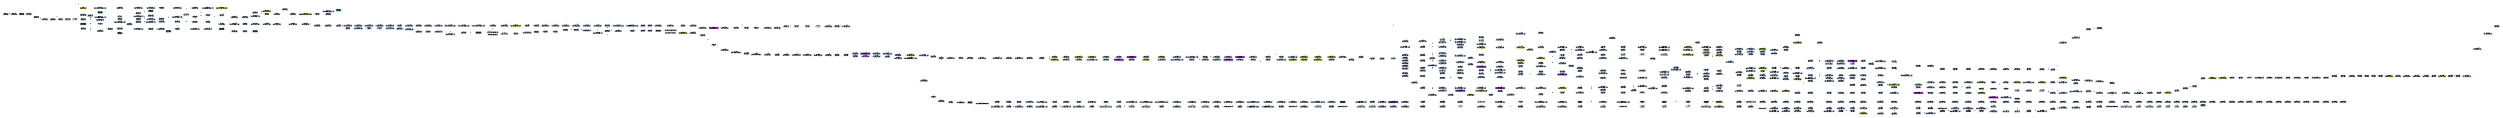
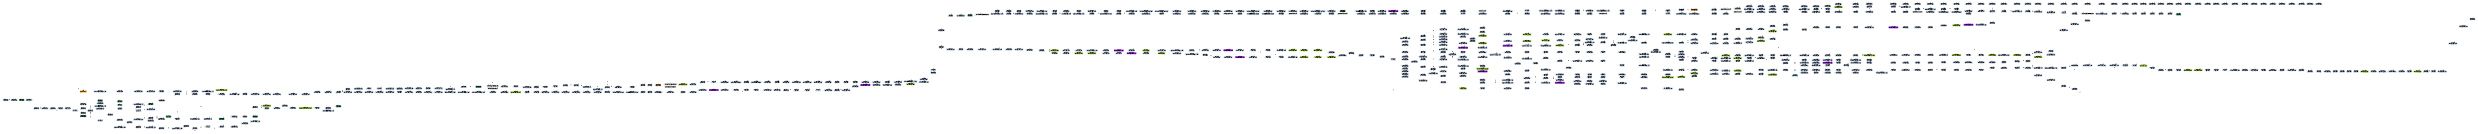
(1719, 88) -> none
